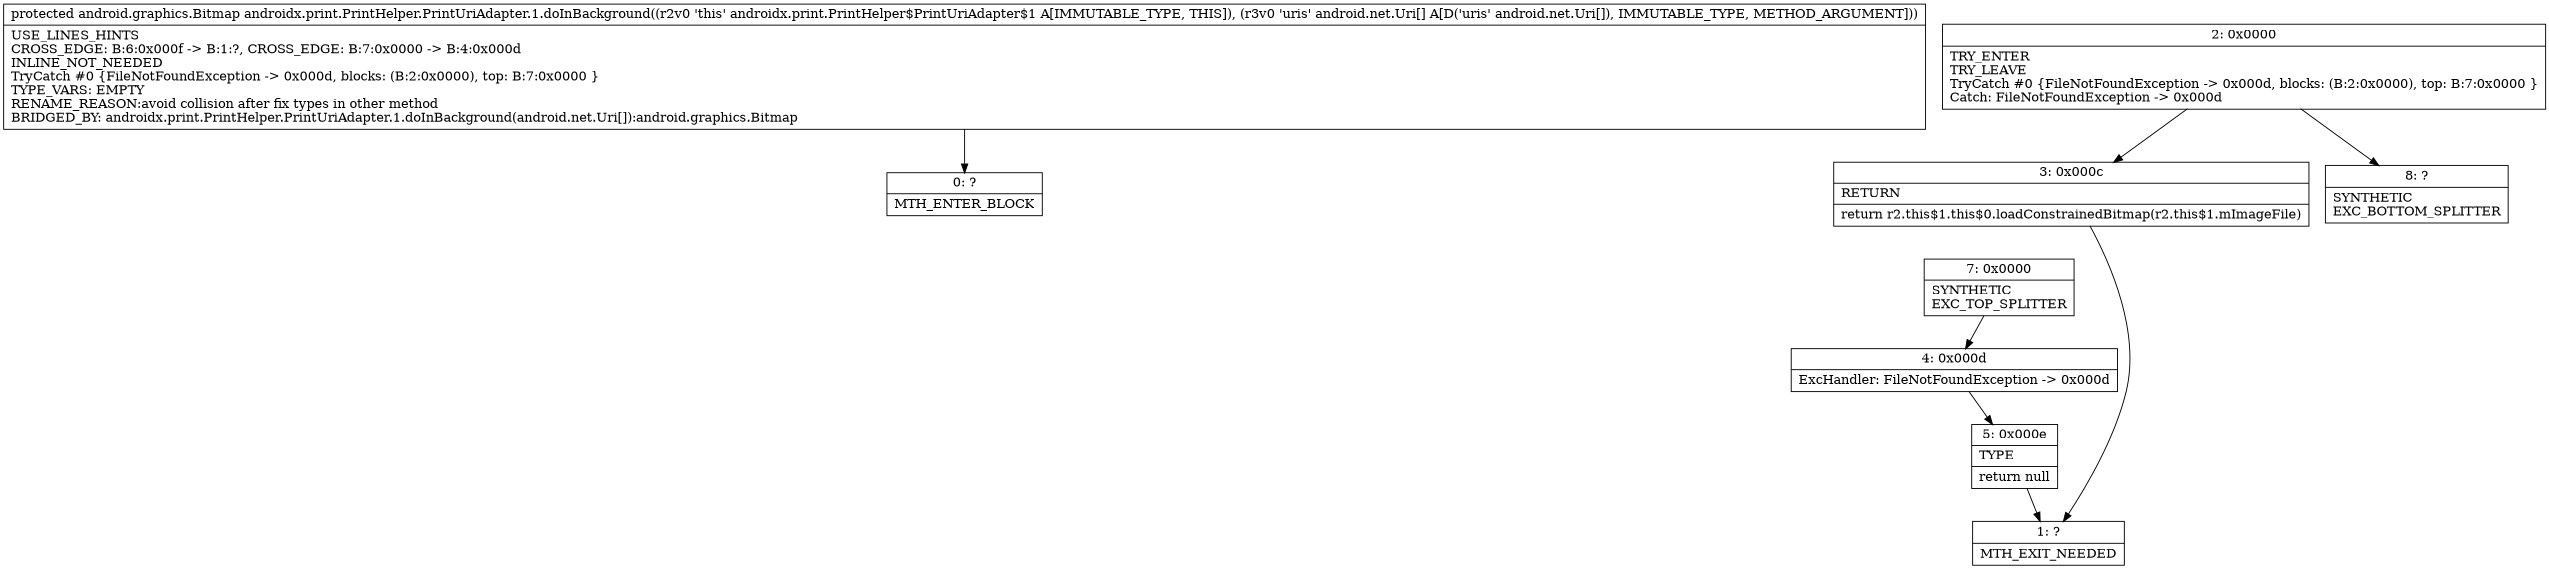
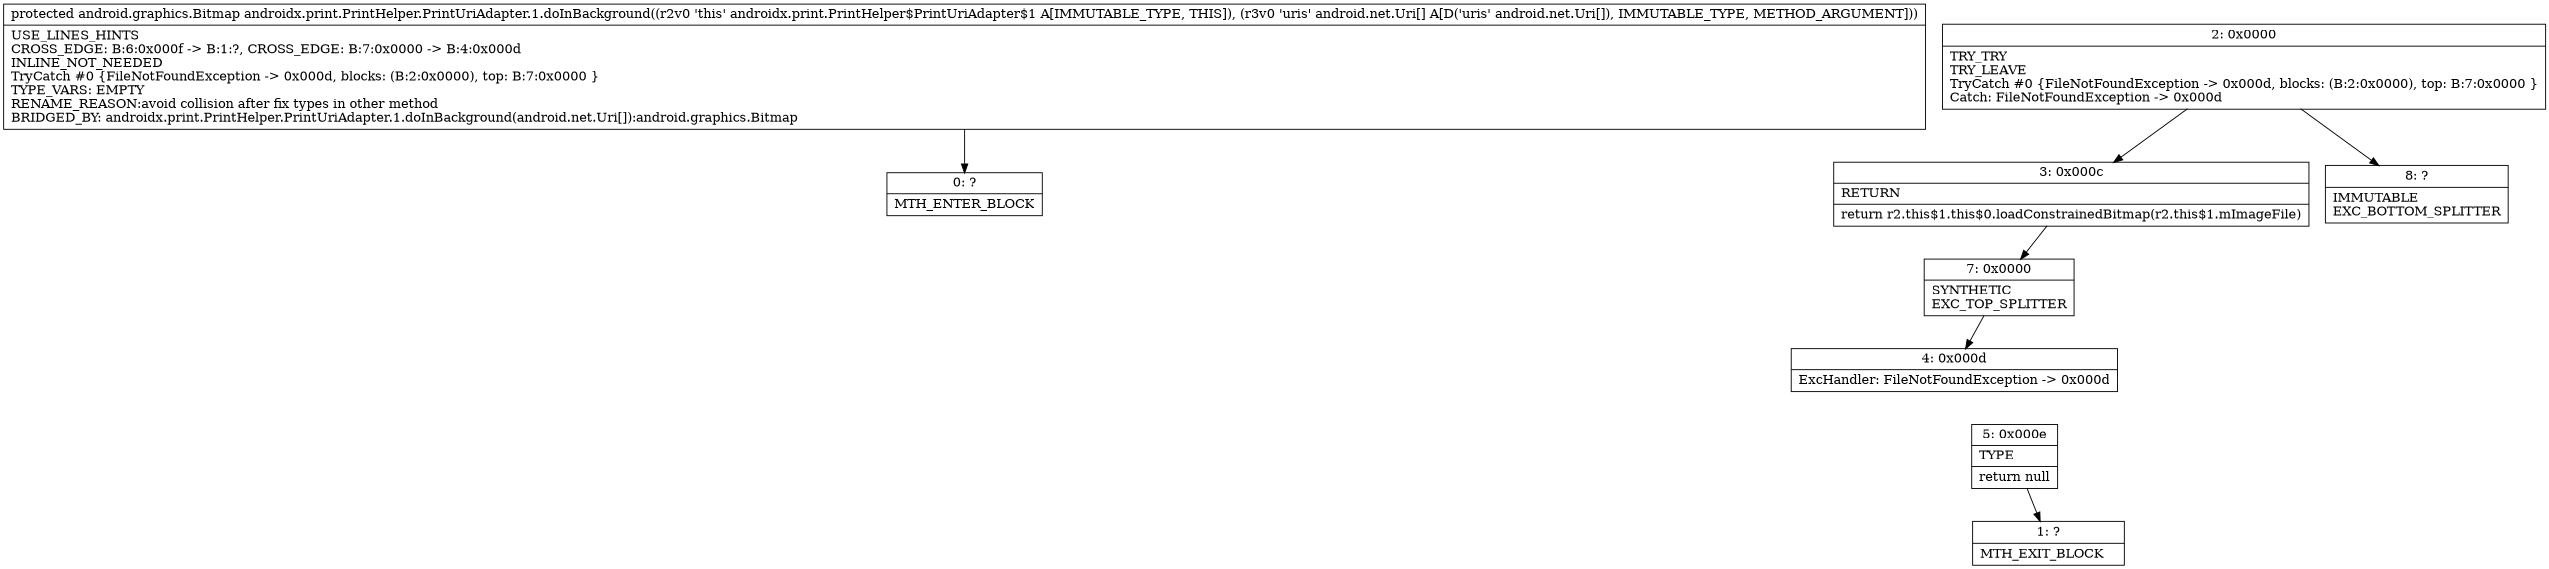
(1990, 57) -> (1979, 57)
(2373, 198) -> (2376, 198)
(2129, 373) -> (2037, 239)
(1978, 404) -> none
(2048, 554) -> (2042, 554)
